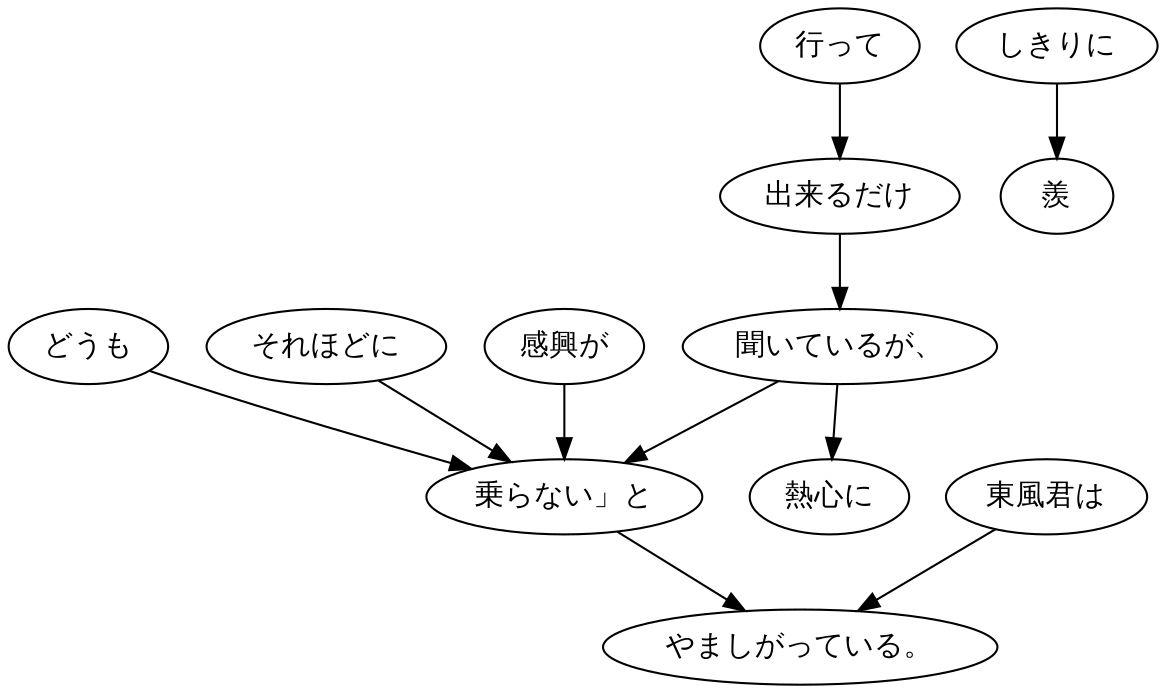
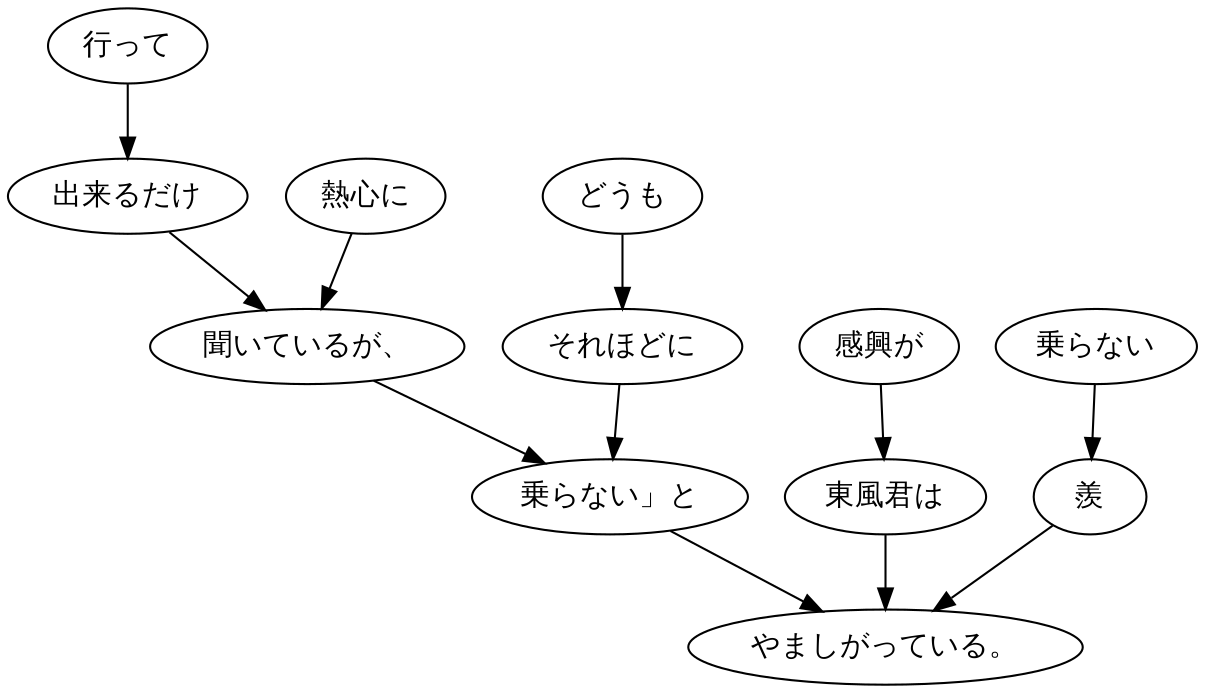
(1057, 46) -> (1096, 347)
(564, 411) -> (882, 411)
(835, 411) -> (341, 261)
(300, 419) -> (622, 261)
none -> (1002, 562)
